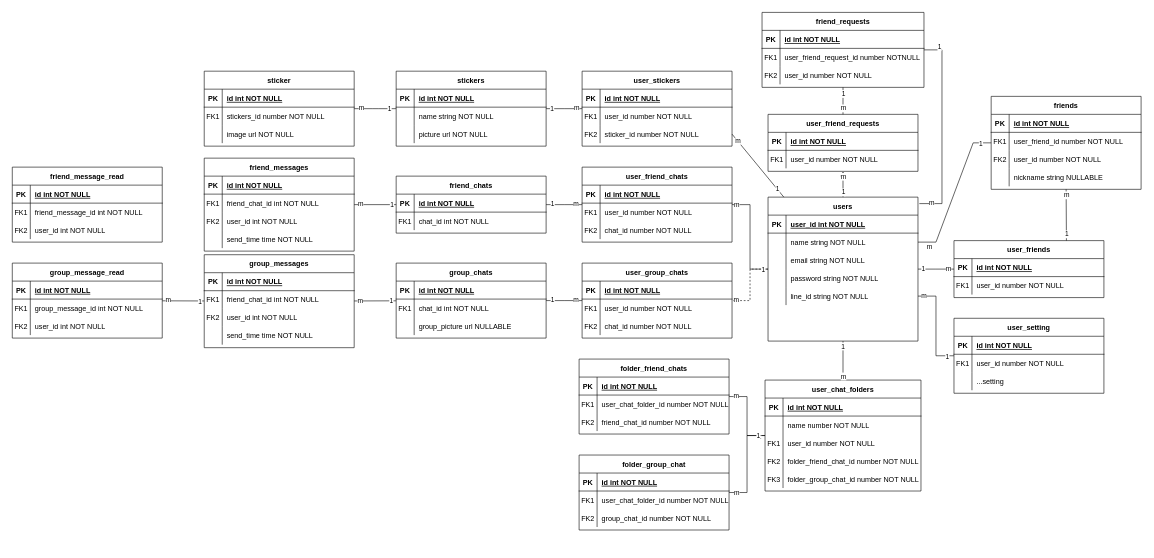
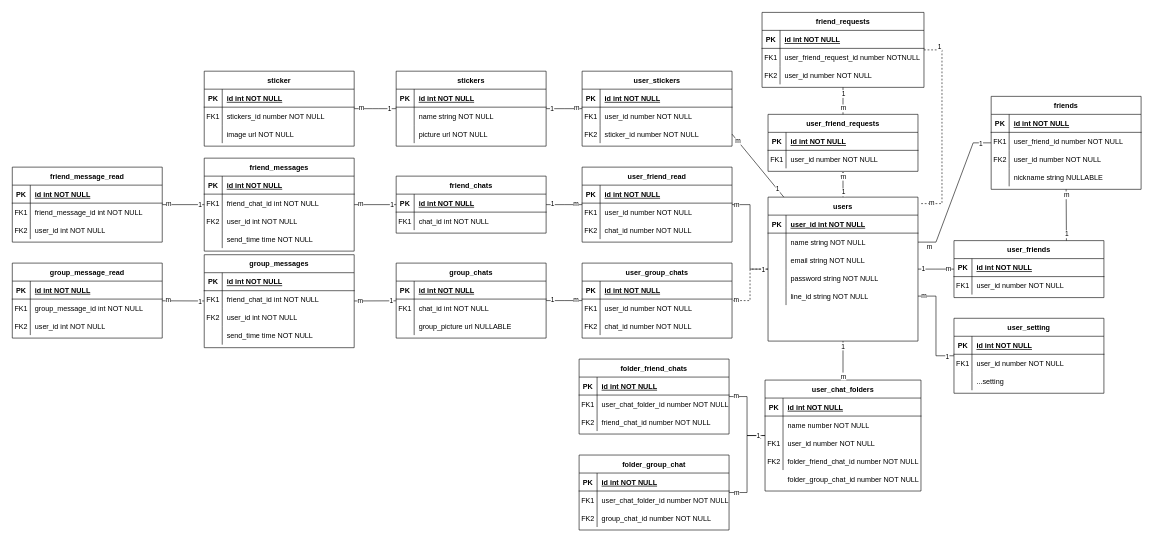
(942, 129) -> (942, 129)
(657, 176) -> (657, 176)
none -> (183, 205)
(774, 479) -> none
